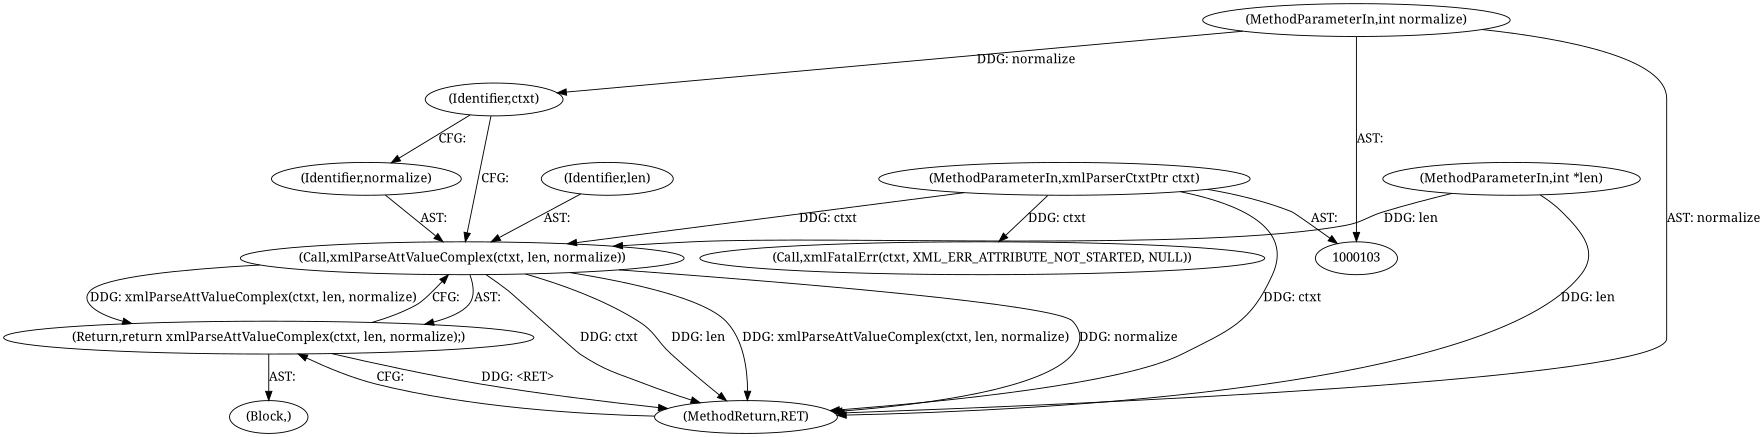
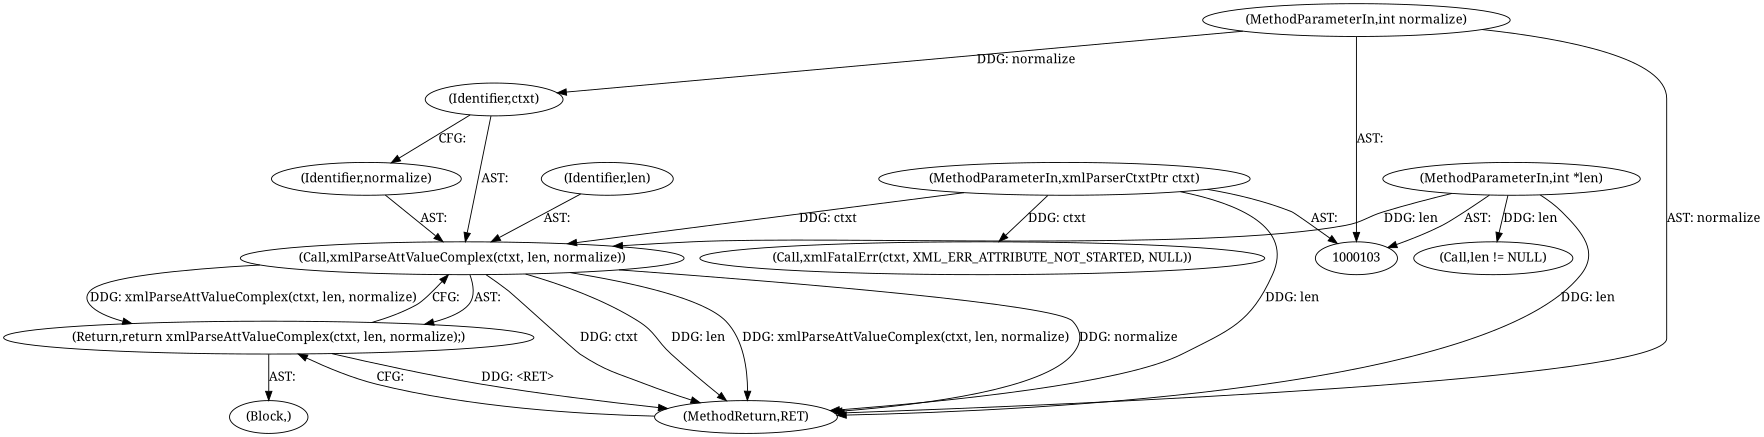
(497, 179) -> (497, 179)
none -> (1445, 224)
none -> (1493, 258)
(1293, 298) -> (1293, 298)
